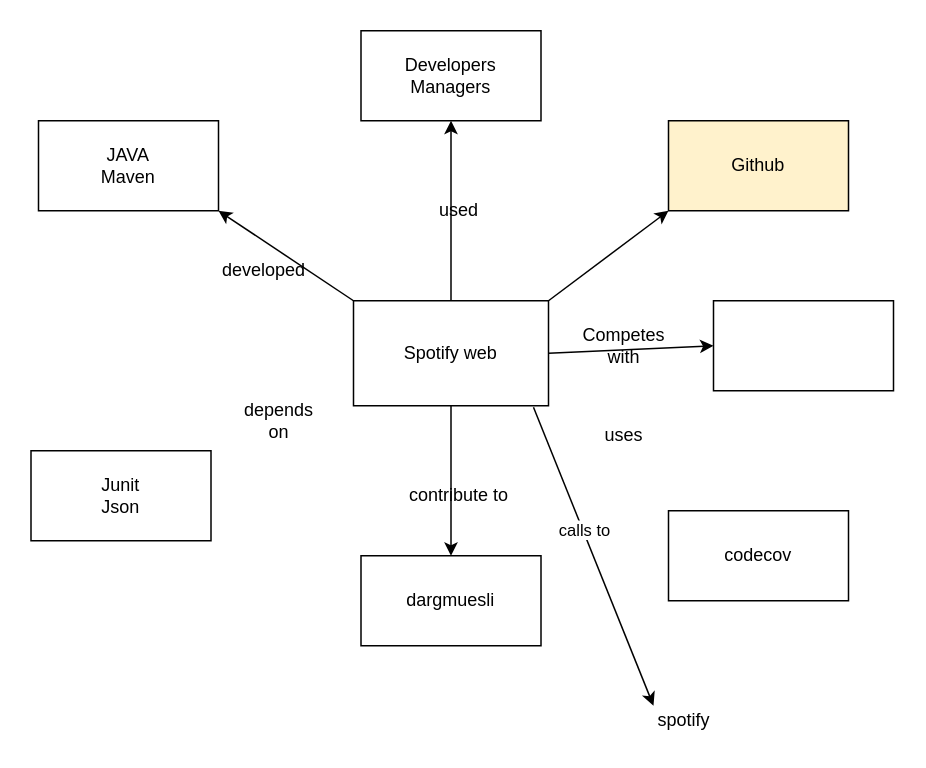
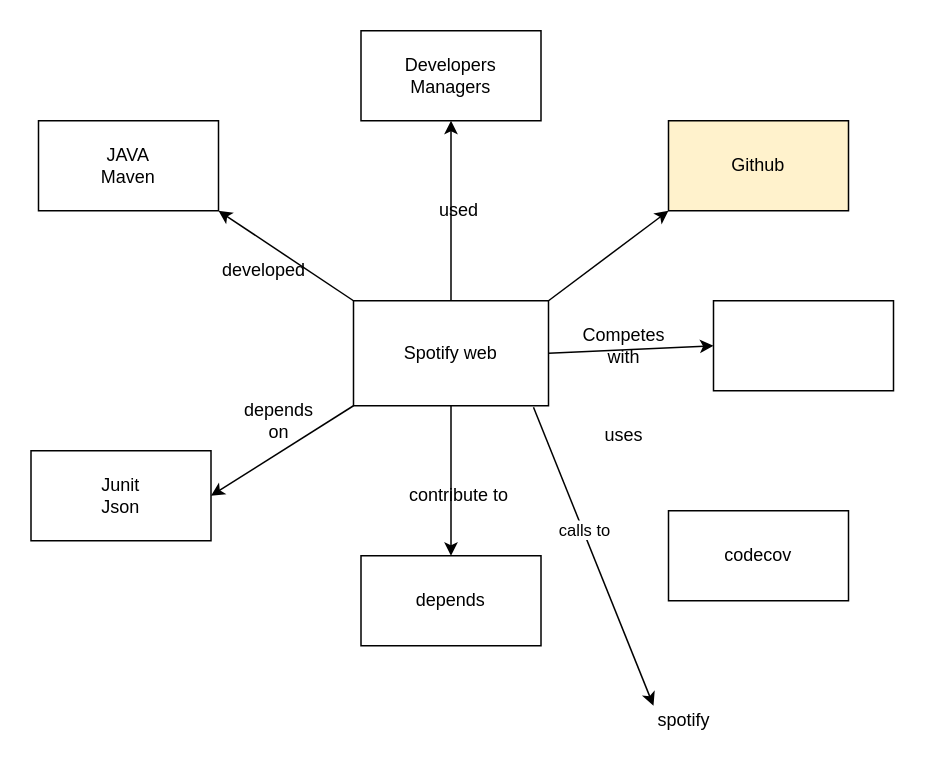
none -> (286, 448)
(451, 601) -> (451, 601)
